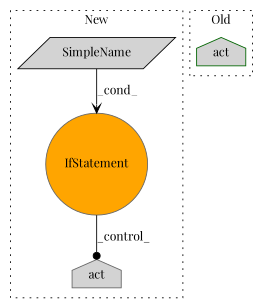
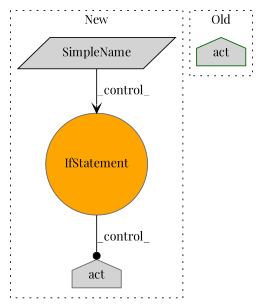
(118, 91) -> (124, 91)
